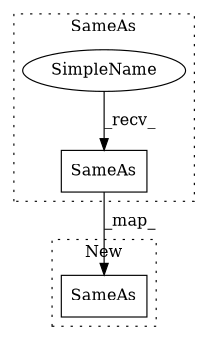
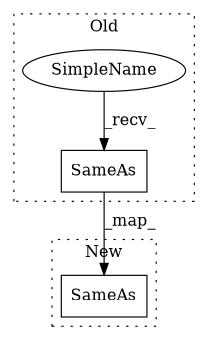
(104, 27) -> (104, 27)
